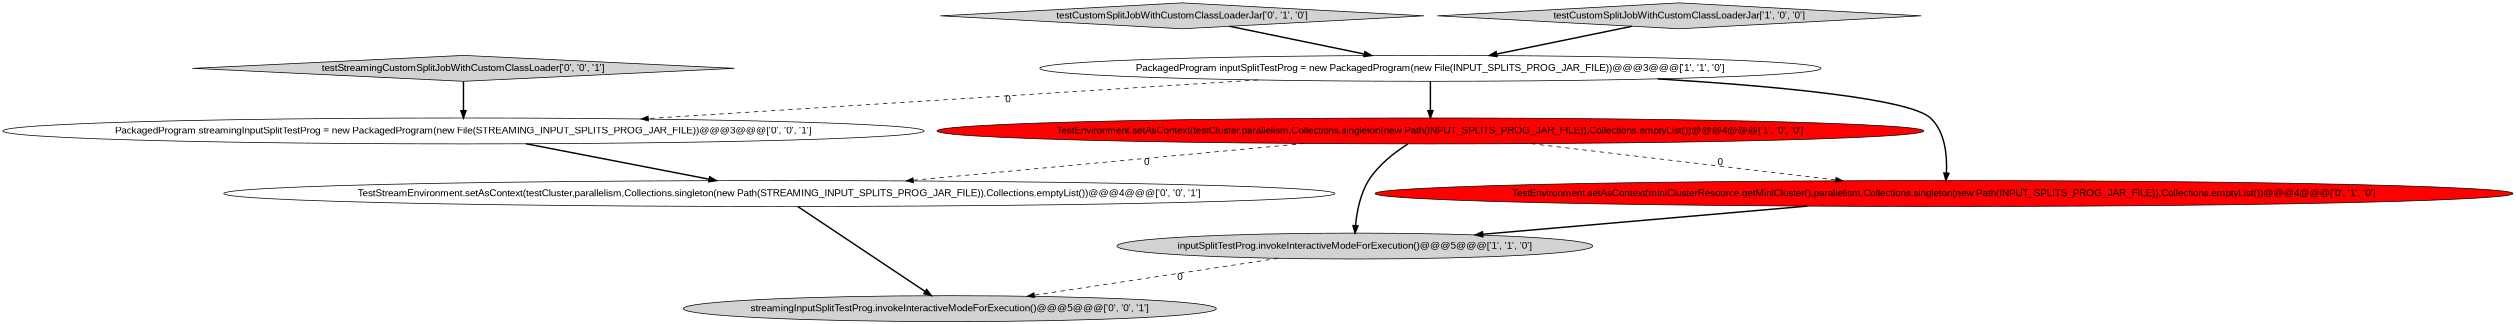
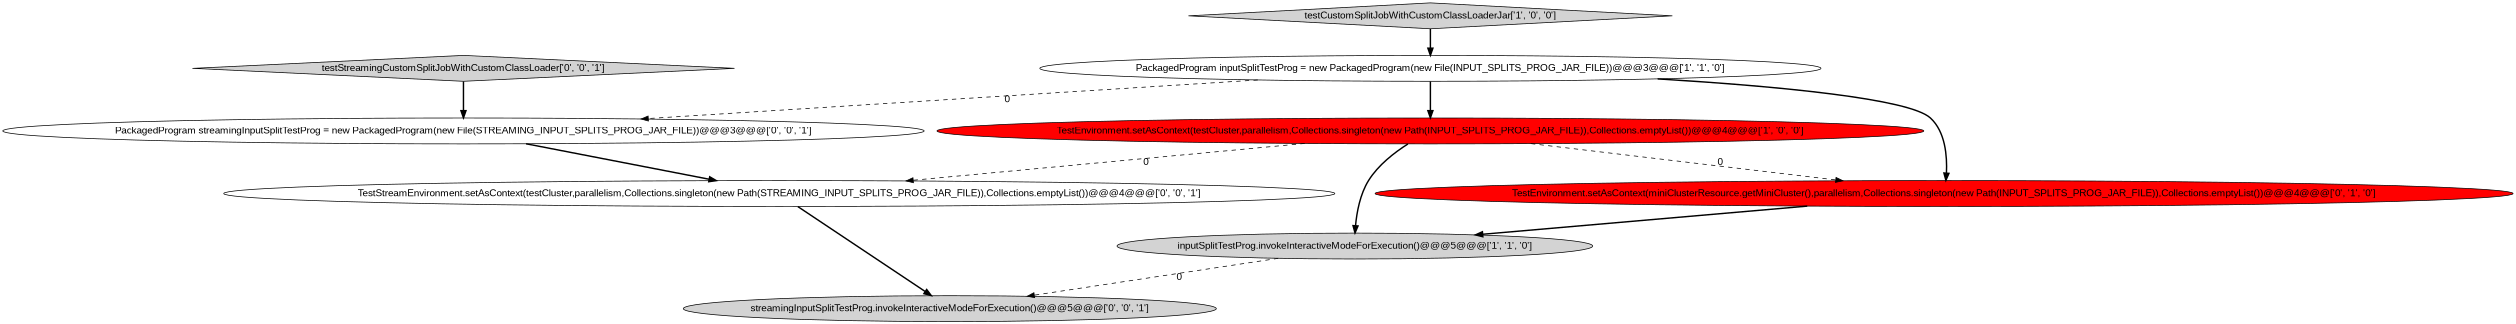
(1182, 16) -> none
